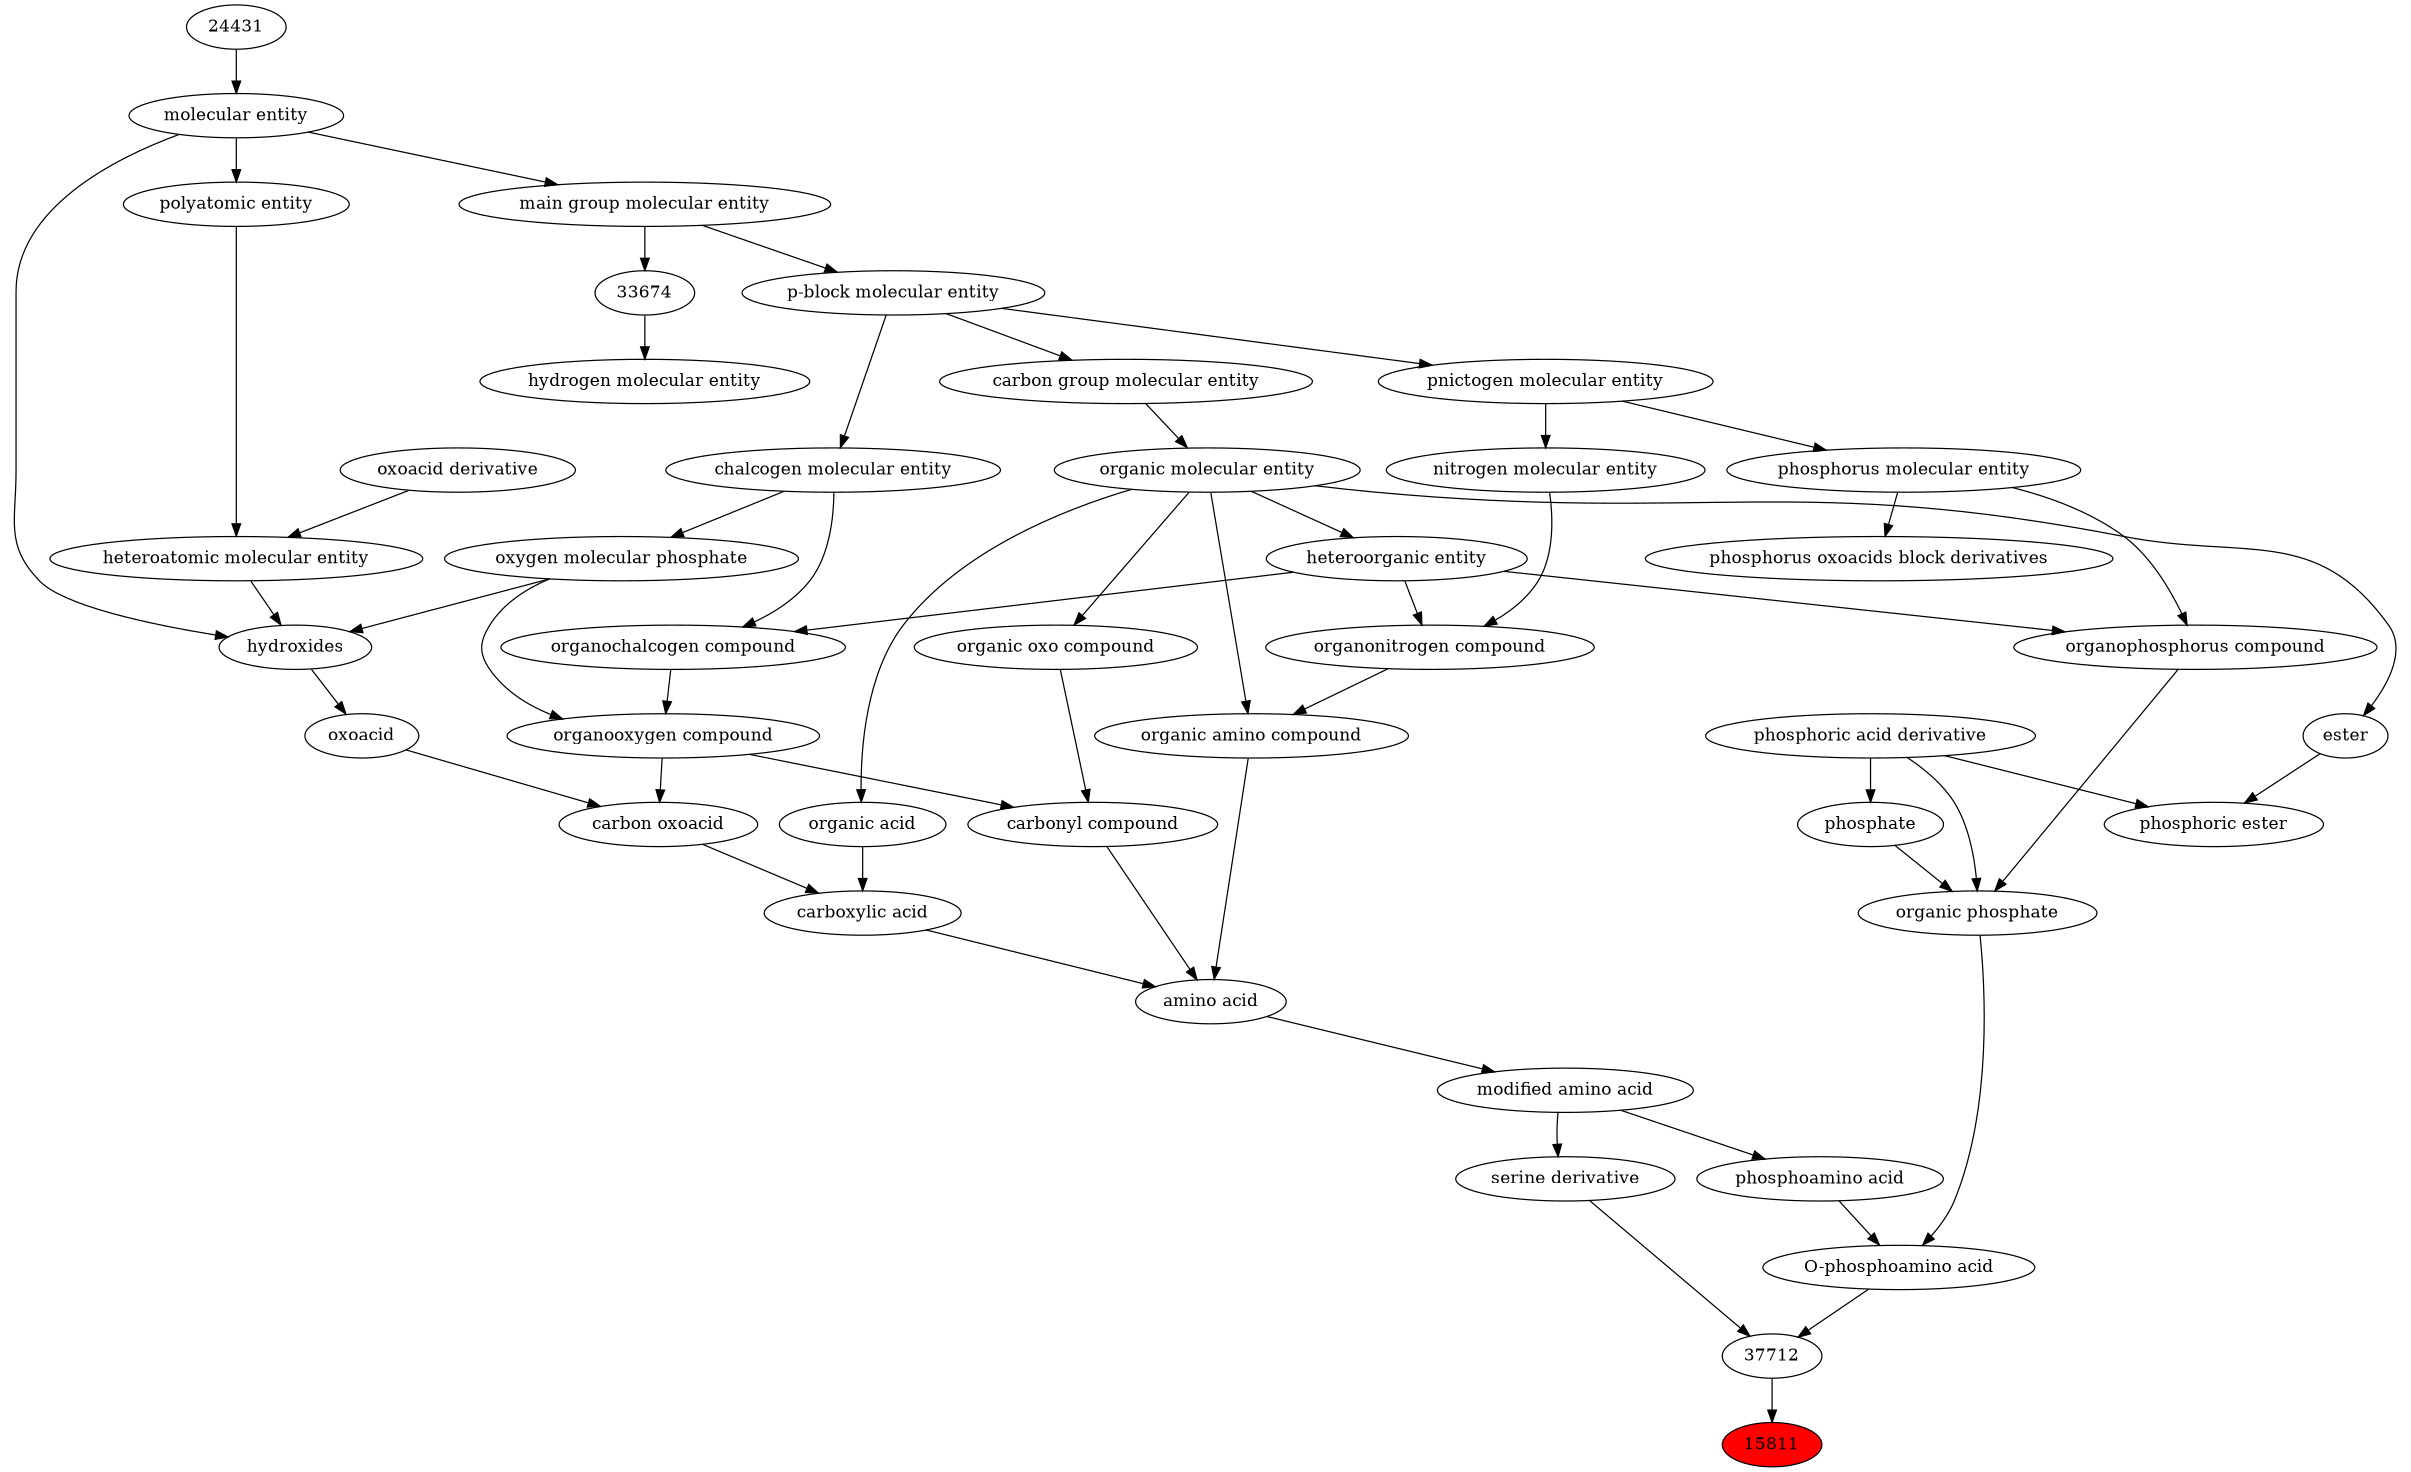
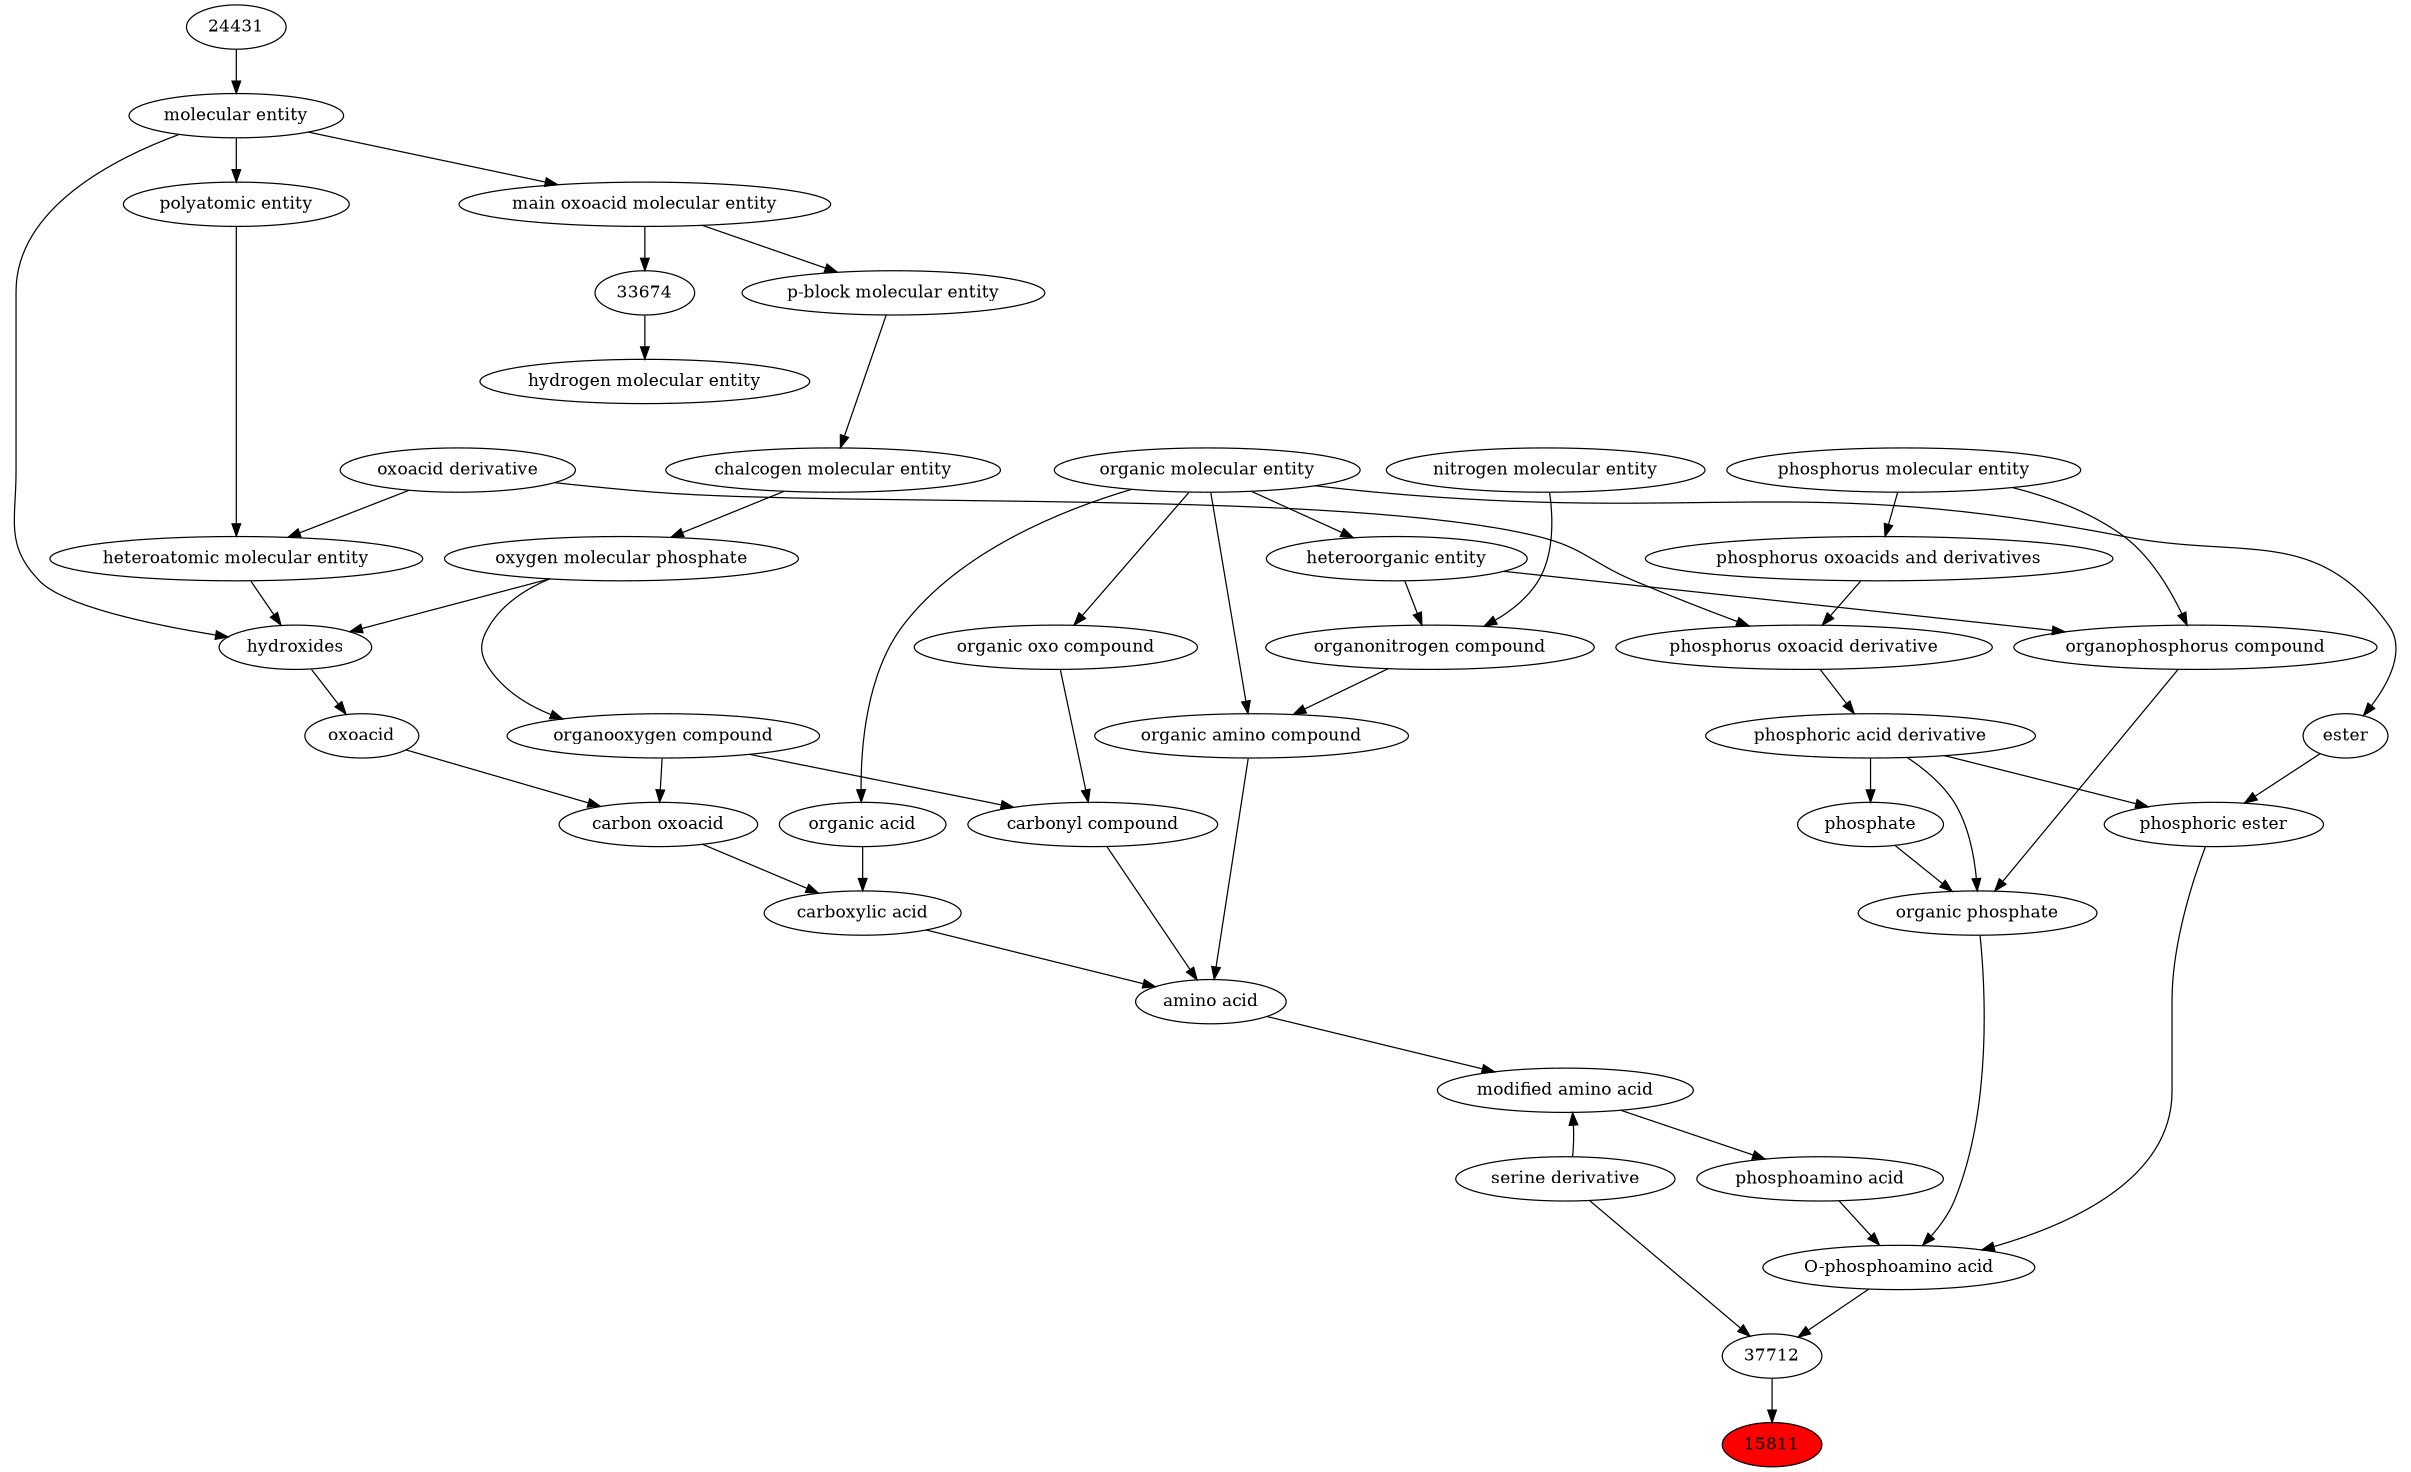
(645, 204) -> (645, 204)
(1126, 381) -> none
(1546, 381) -> none
(1879, 559) -> (1879, 559)
(673, 647) -> none
none -> (1804, 647)
none -> (2172, 1093)
(1557, 1129) -> (1574, 1141)
